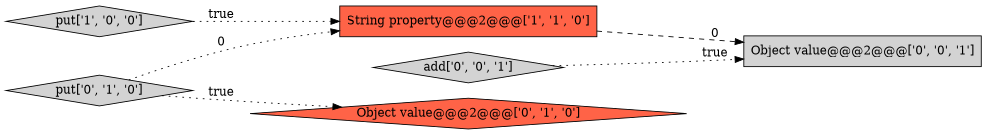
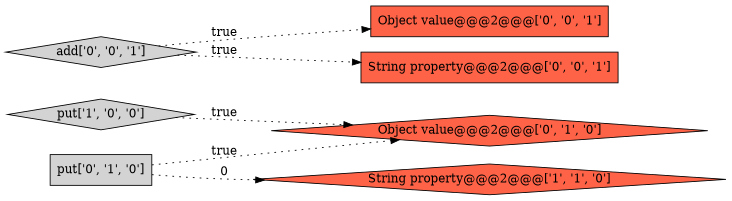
(262, 21) -> (260, 121)
(468, 21) -> (490, 179)
(666, 36) -> none
(863, 51) -> (490, 21)
none -> (490, 67)
(99, 91) -> (101, 170)
